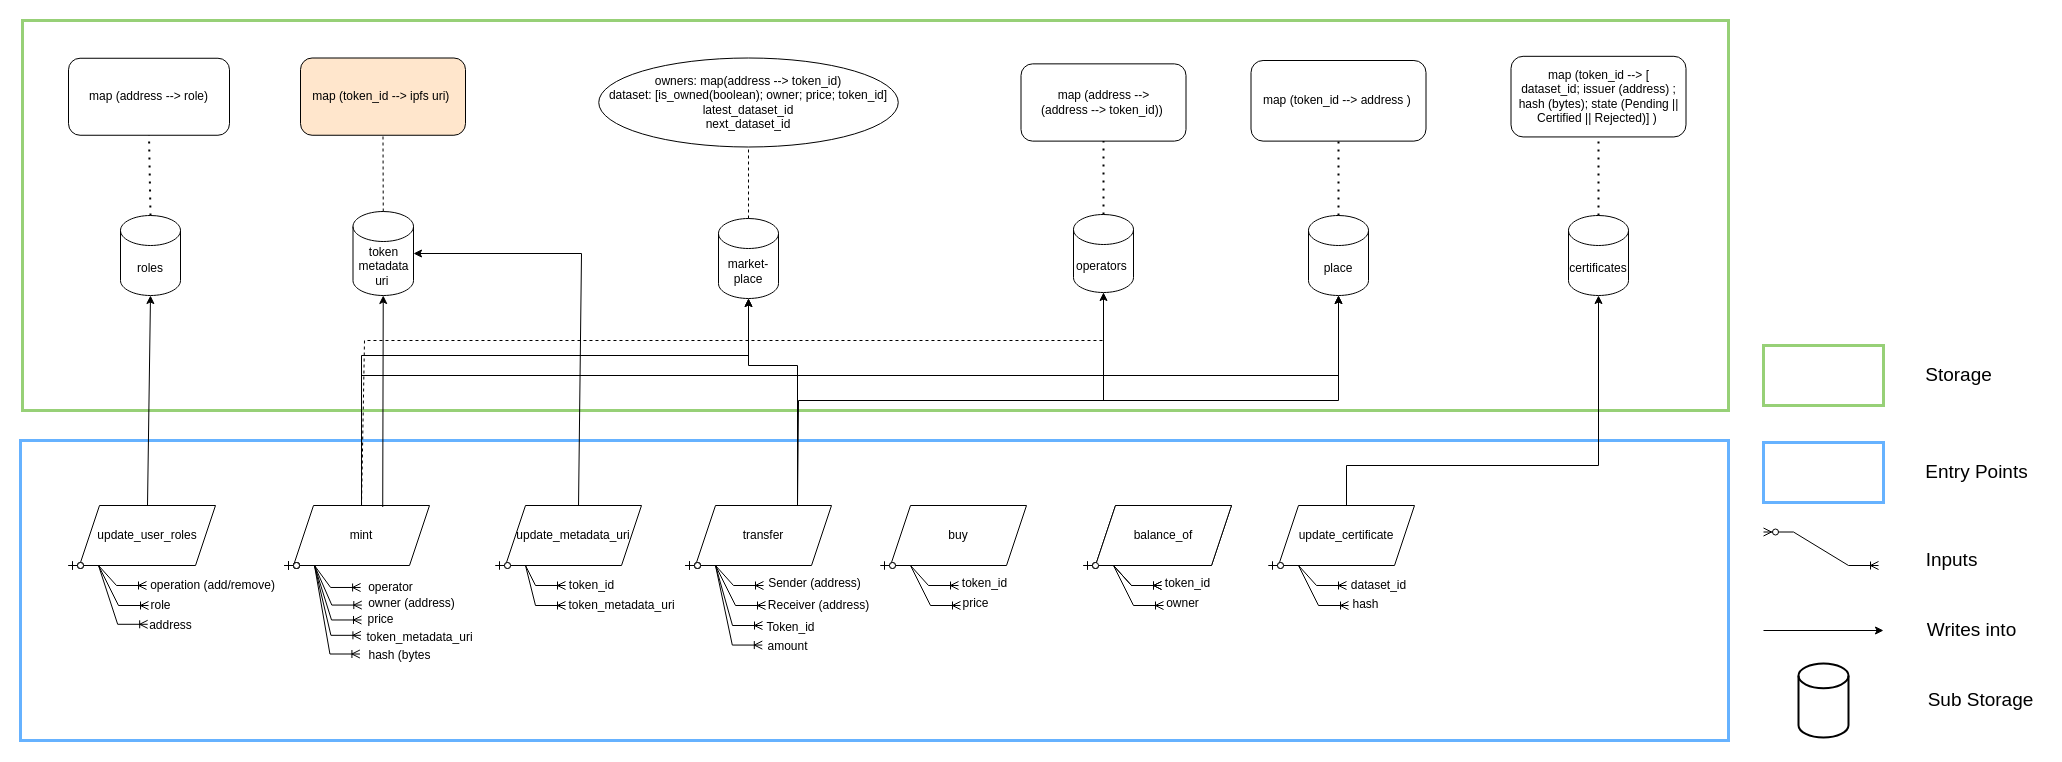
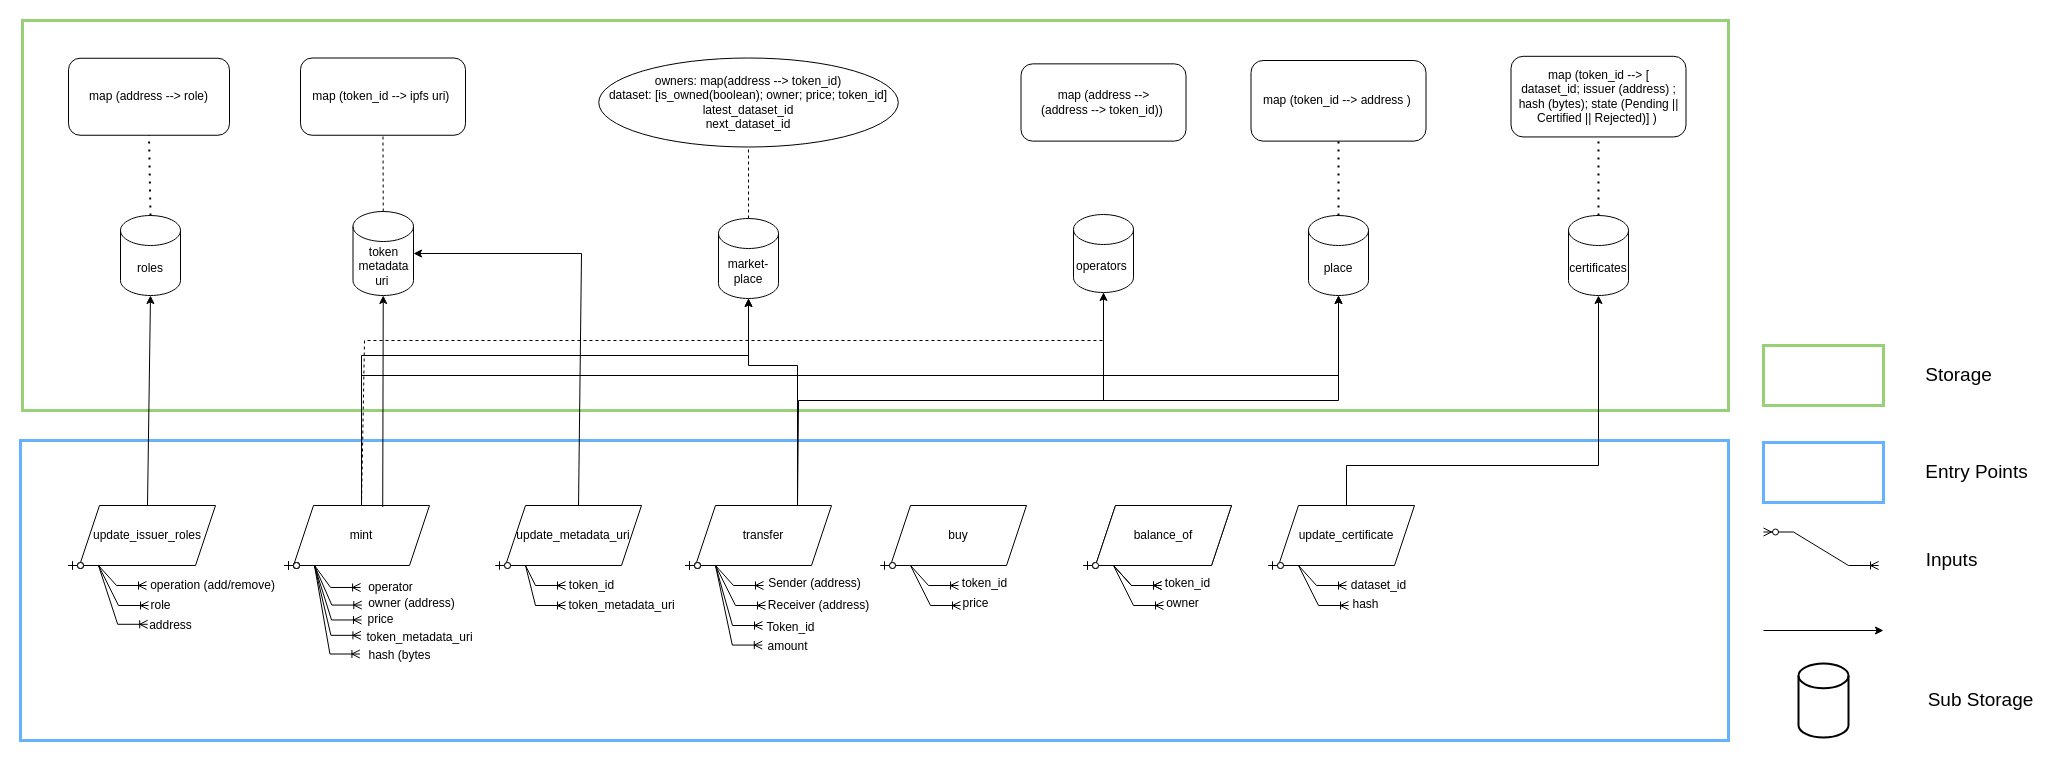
(383, 97) -> (383, 97)
(1104, 178) -> none
(148, 536) -> (148, 536)
(1971, 631) -> none
